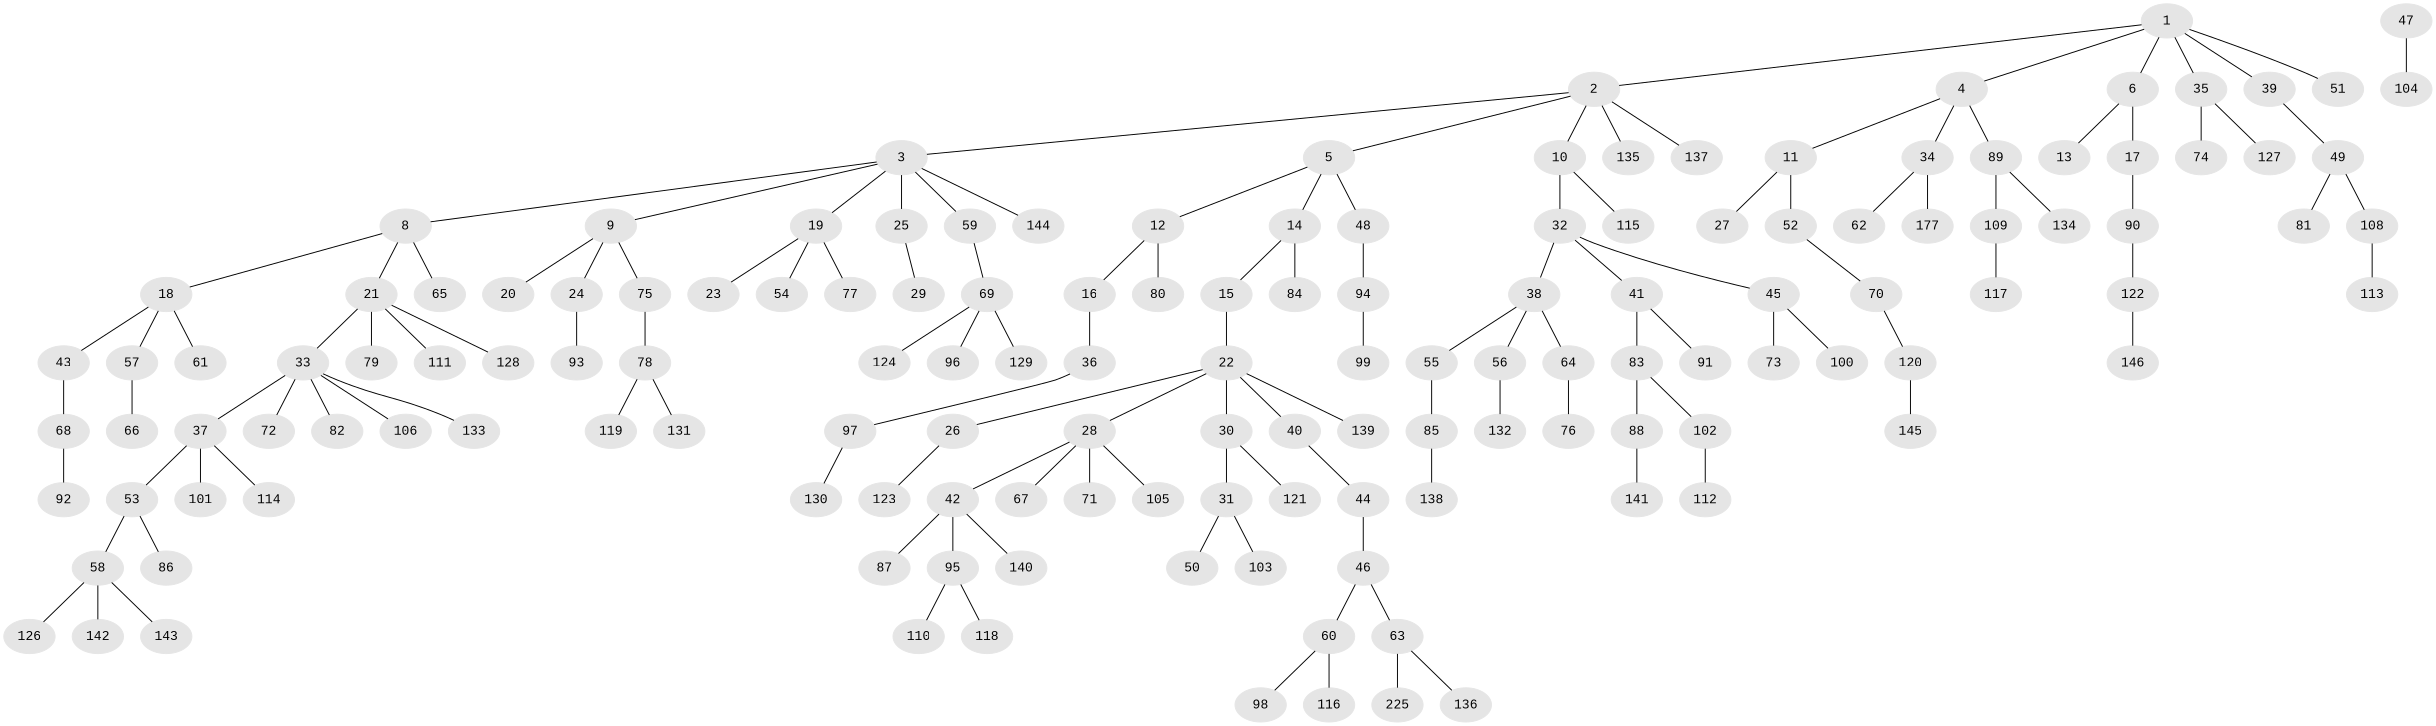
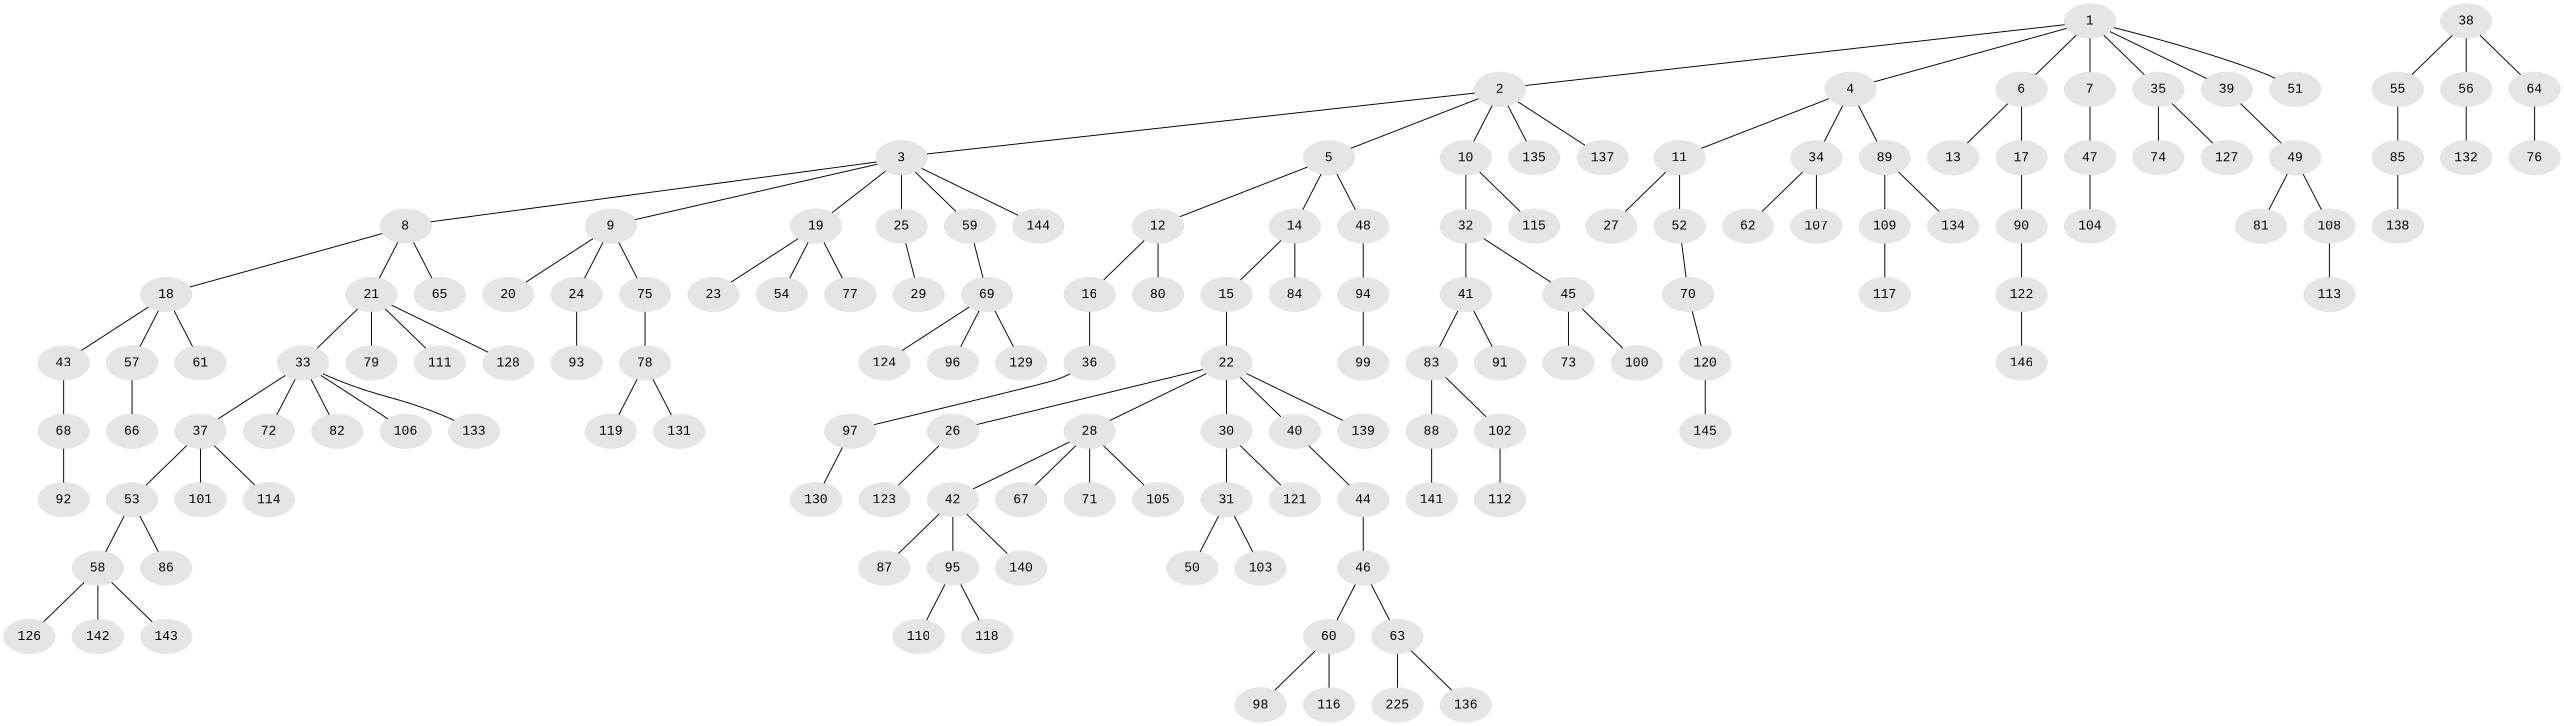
none -> (2090, 89)
(1928, 226) -> (1816, 226)
(1547, 260) -> none
